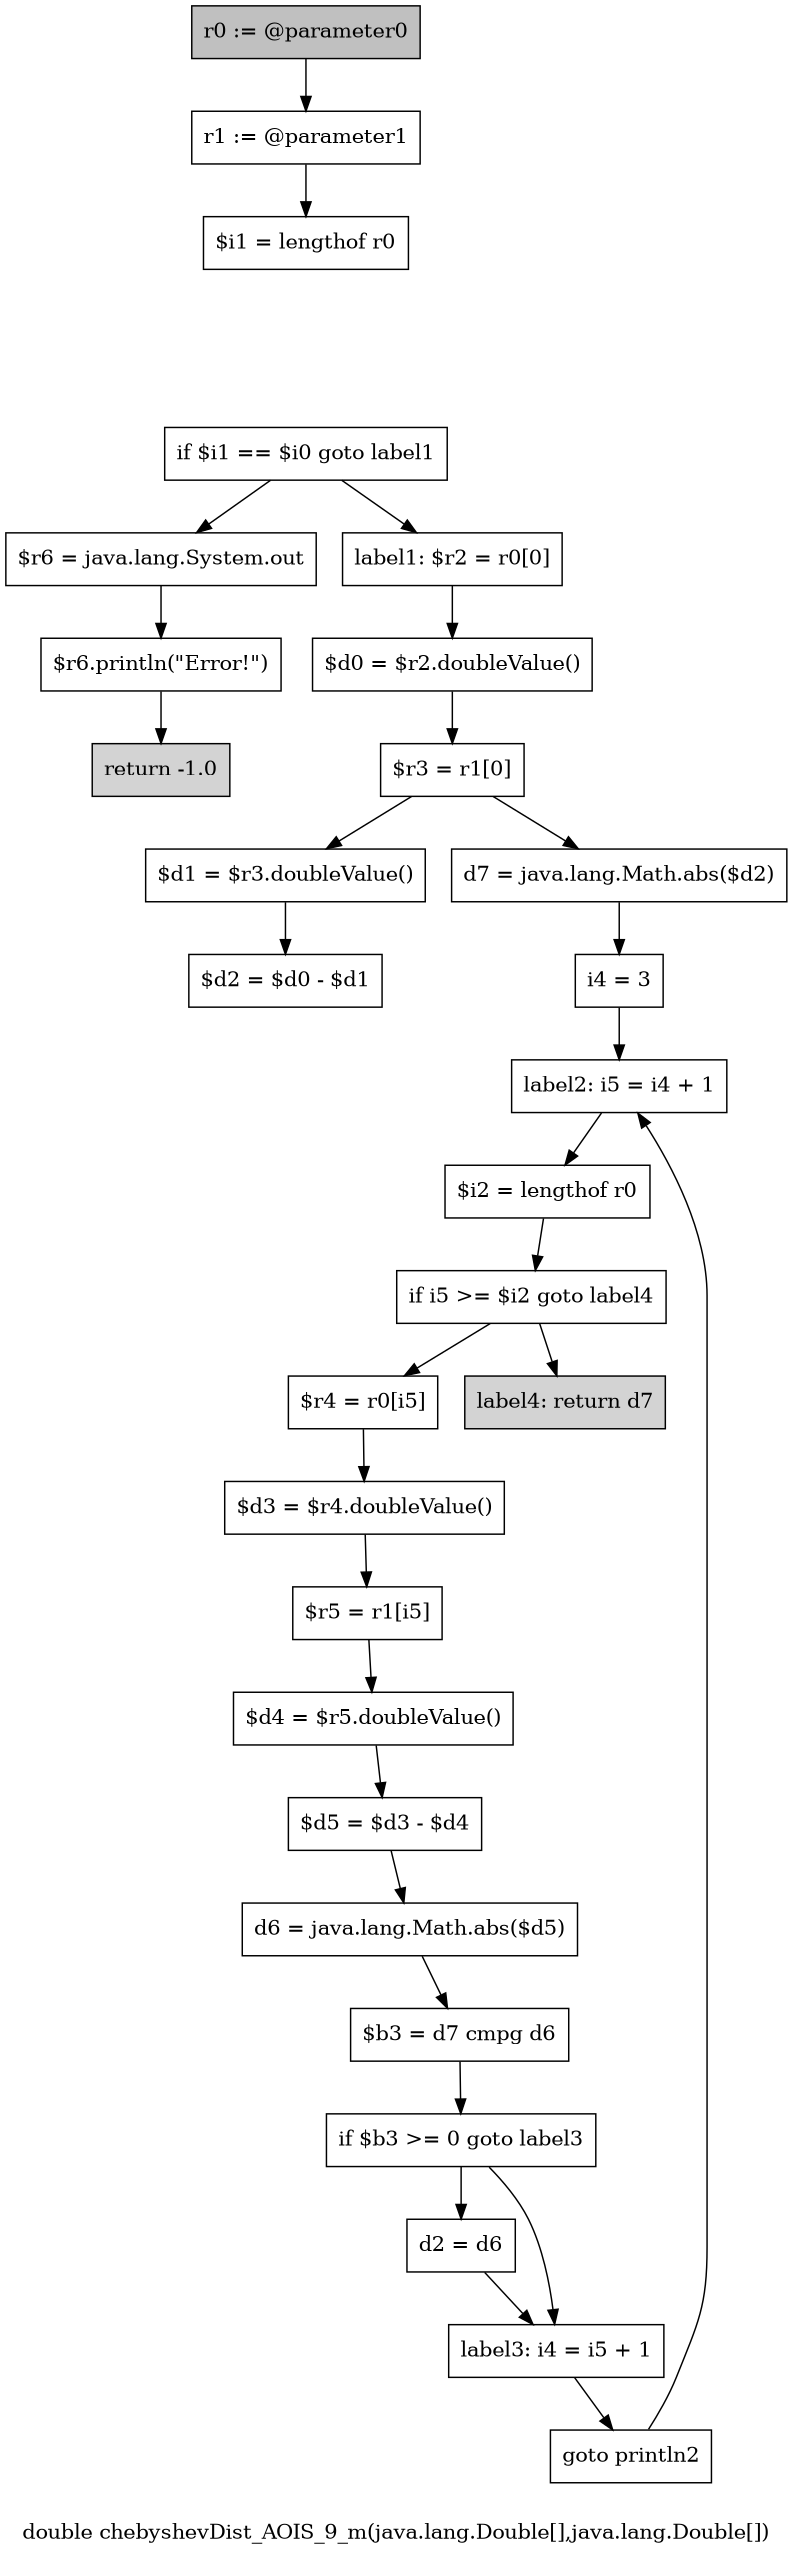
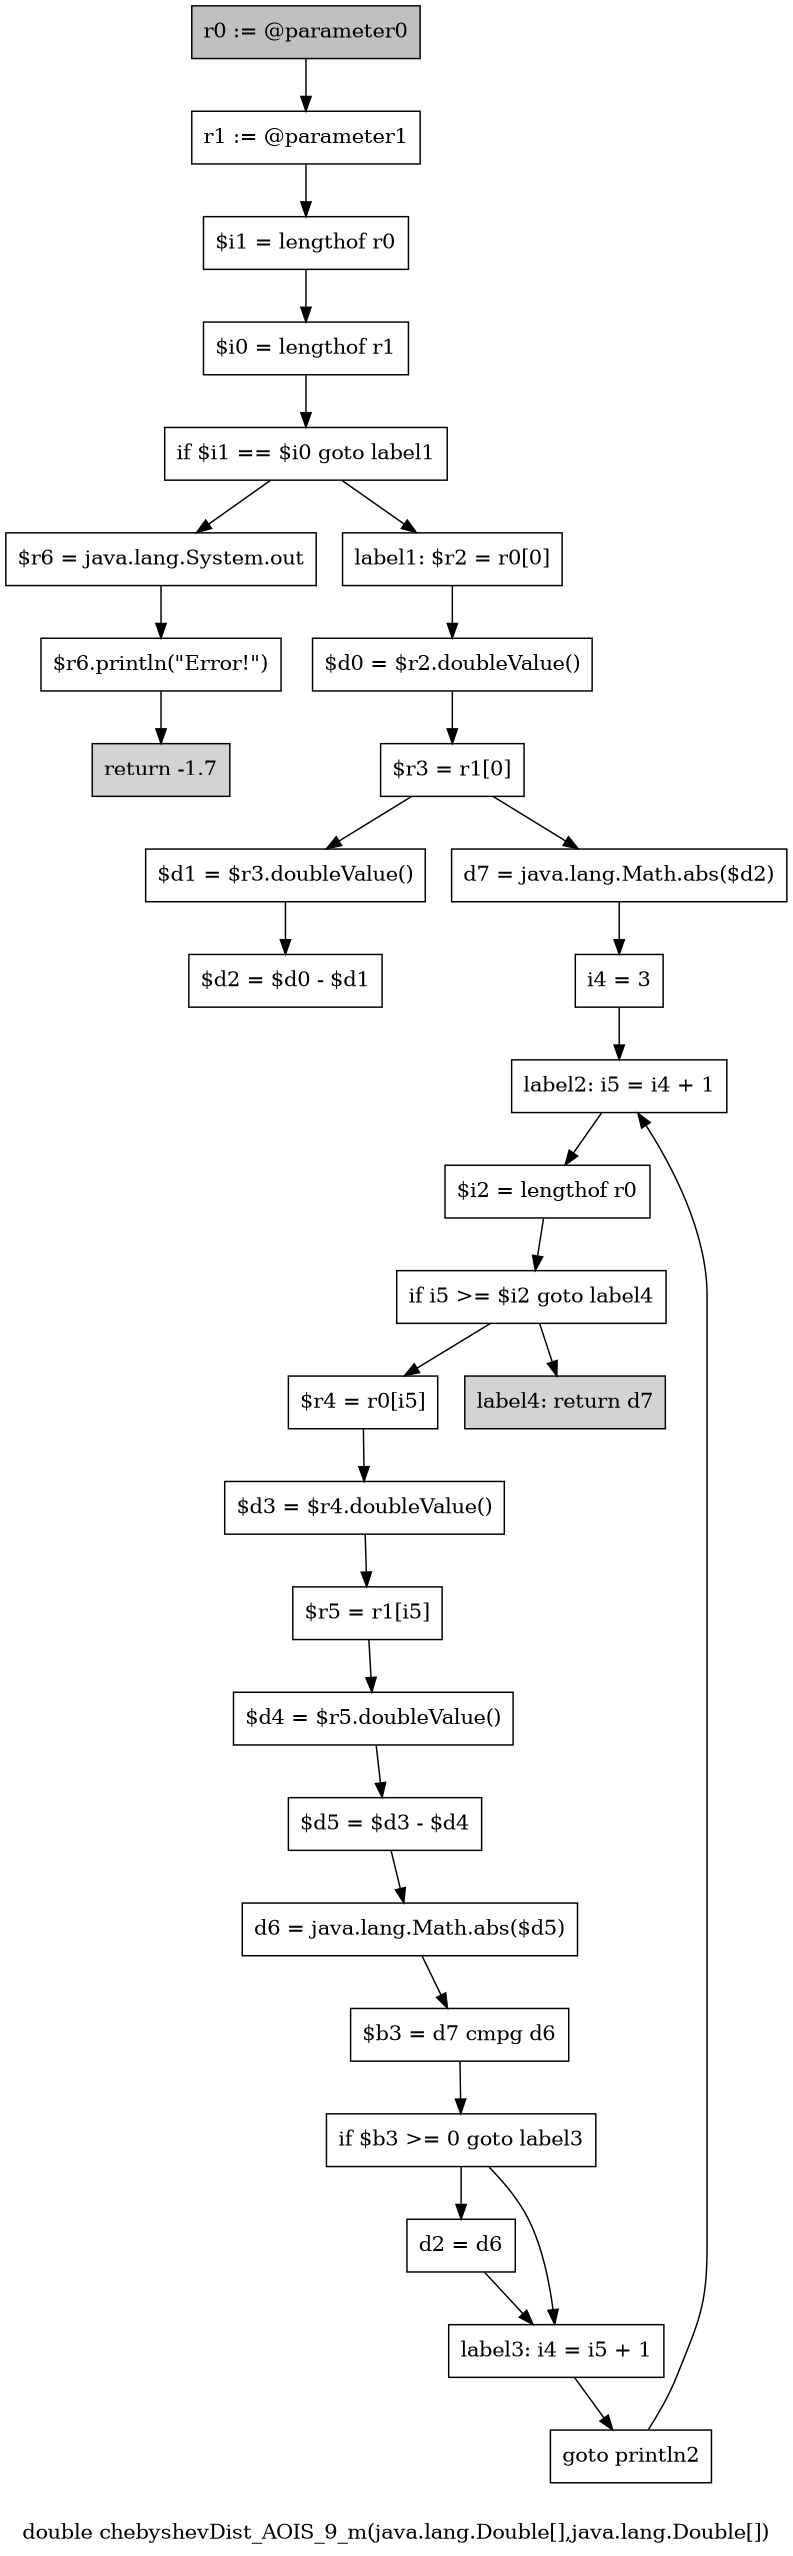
none -> (306, 348)
(161, 770) -> (161, 770)
